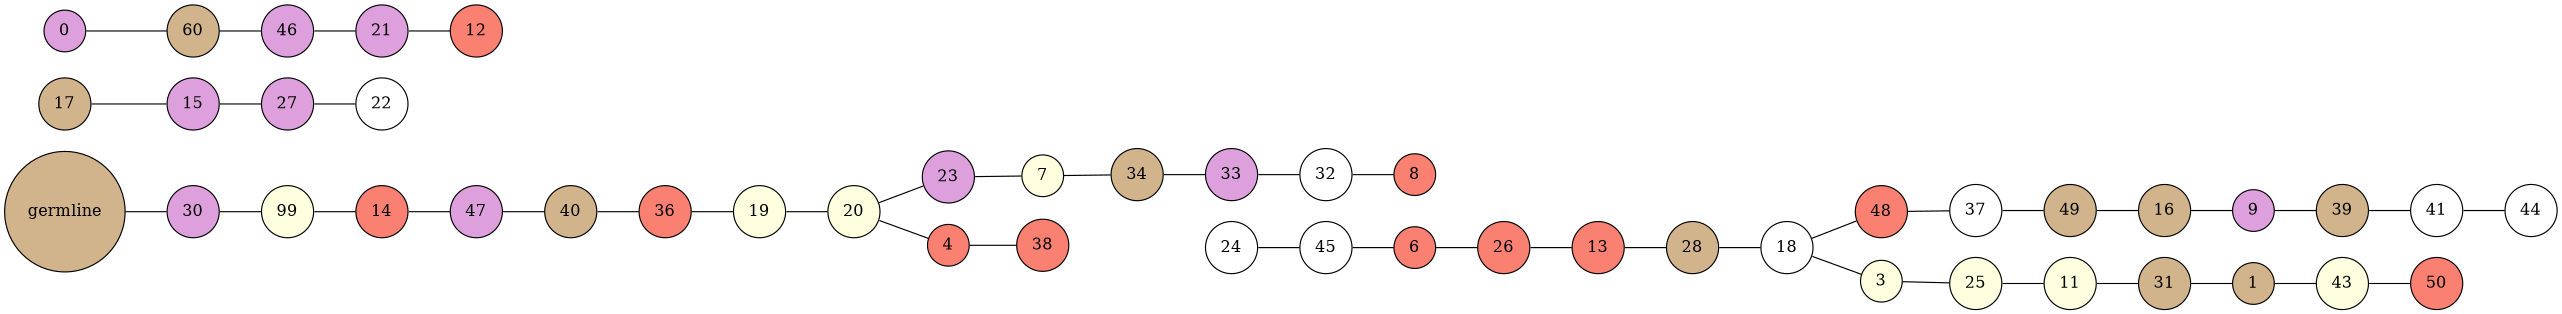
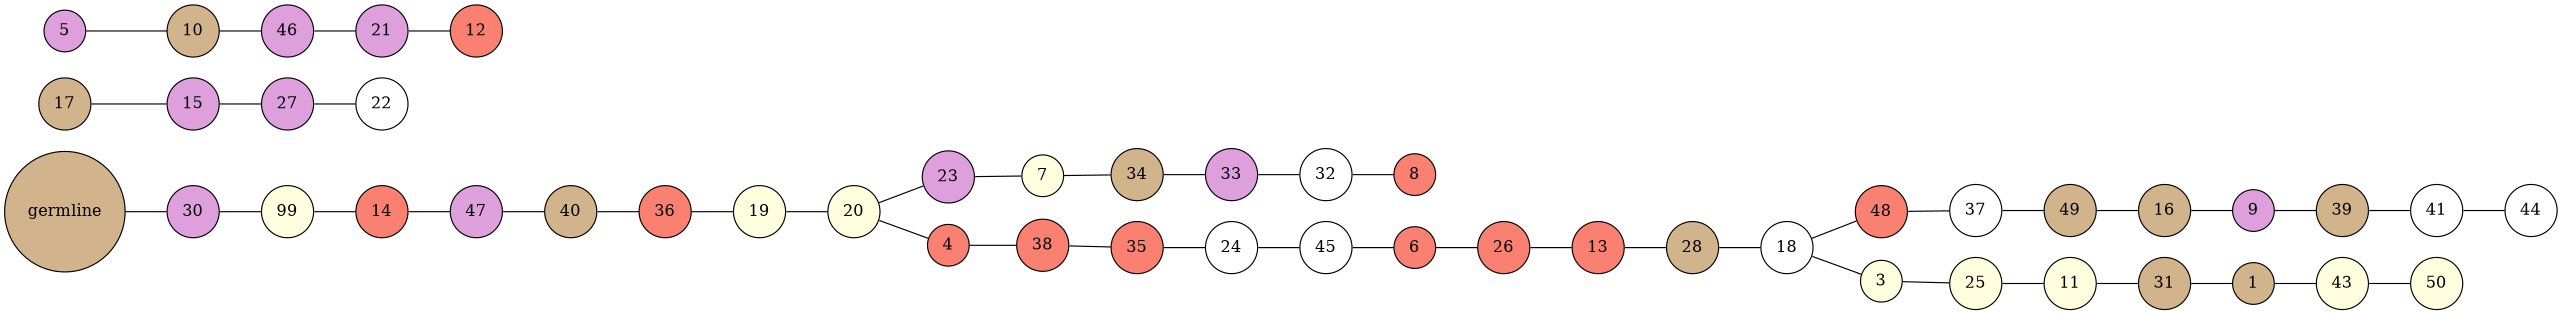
(65, 31) -> (65, 31)
(193, 31) -> (193, 31)
none -> (1137, 248)
(2437, 284) -> (2437, 284)
